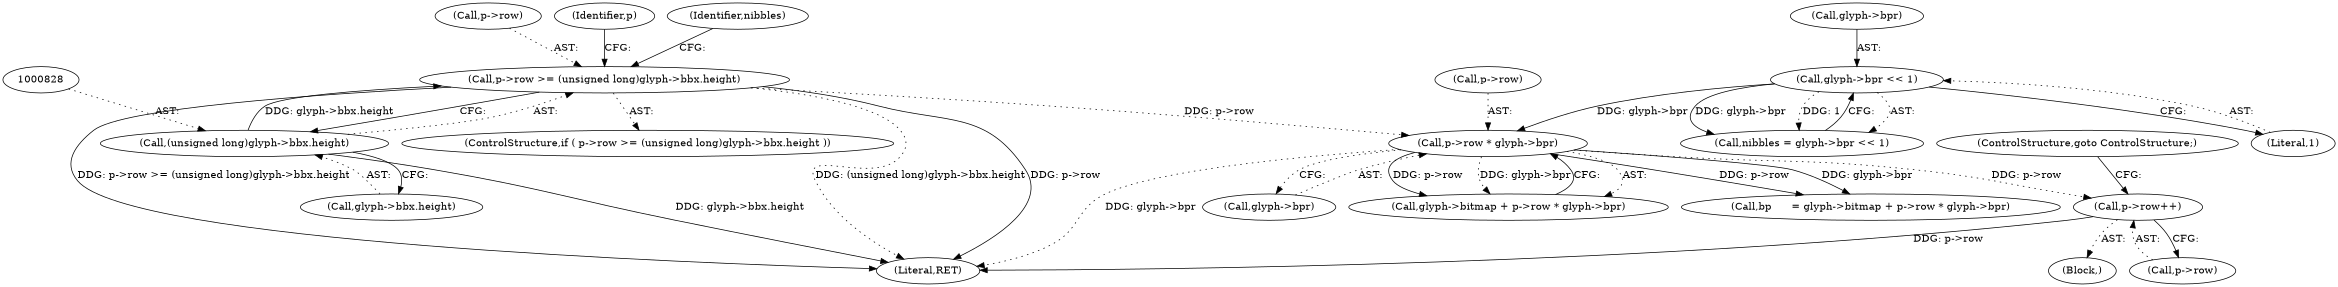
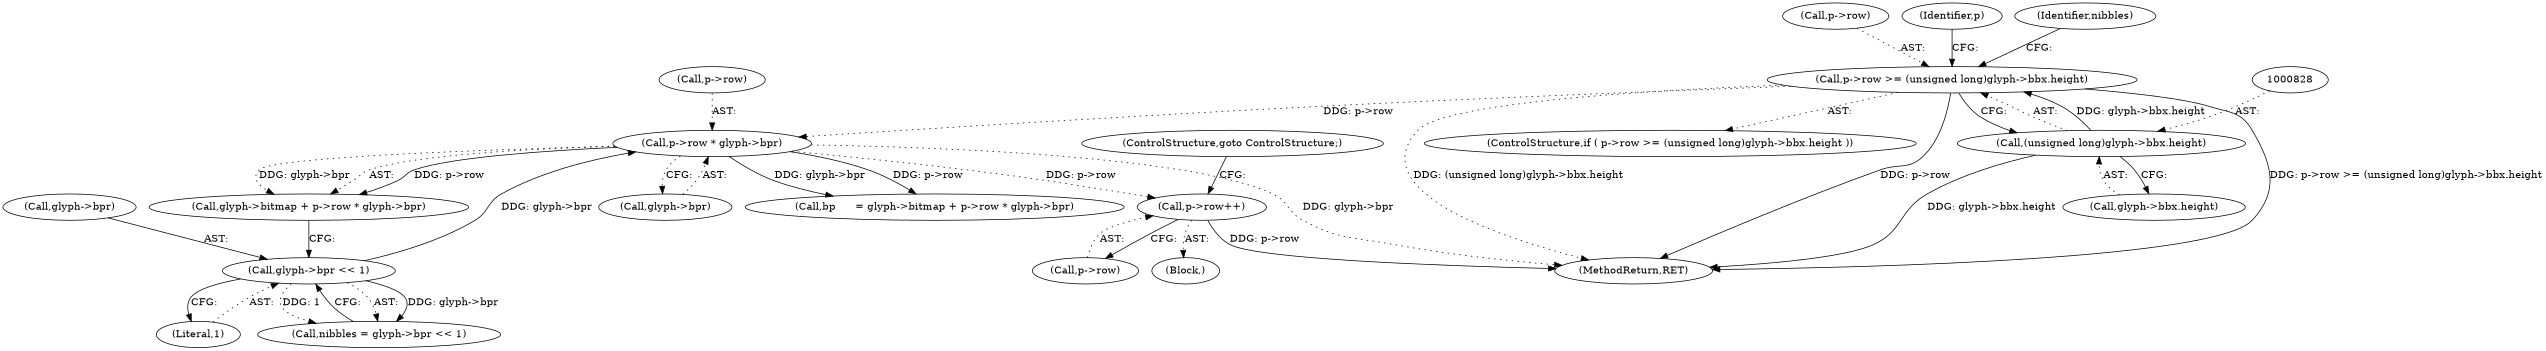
(1574, 177) -> (309, 235)
(928, 271) -> (1634, 271)
